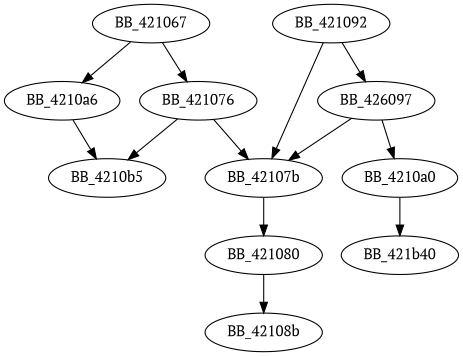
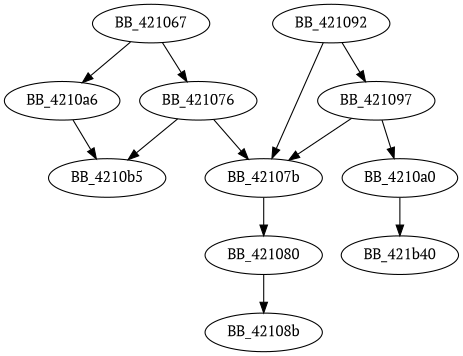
(376, 101) -> (376, 101)
